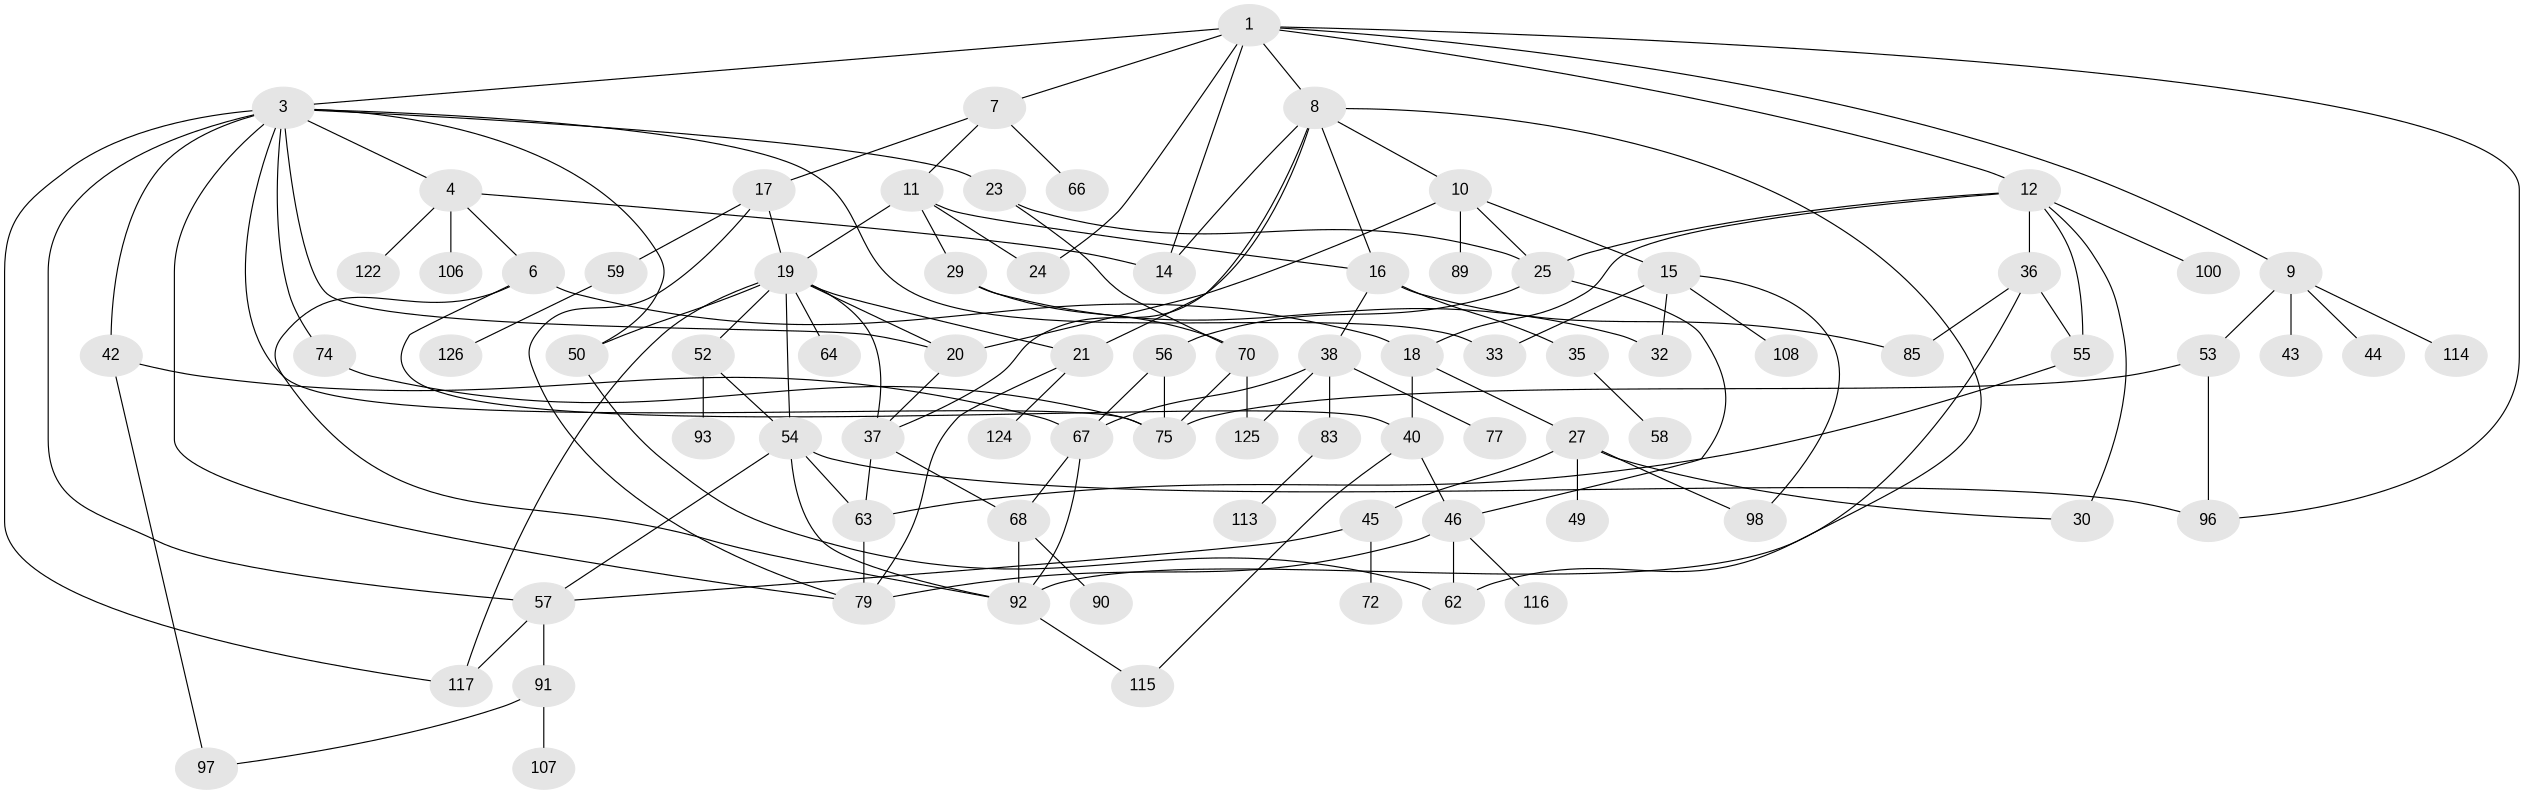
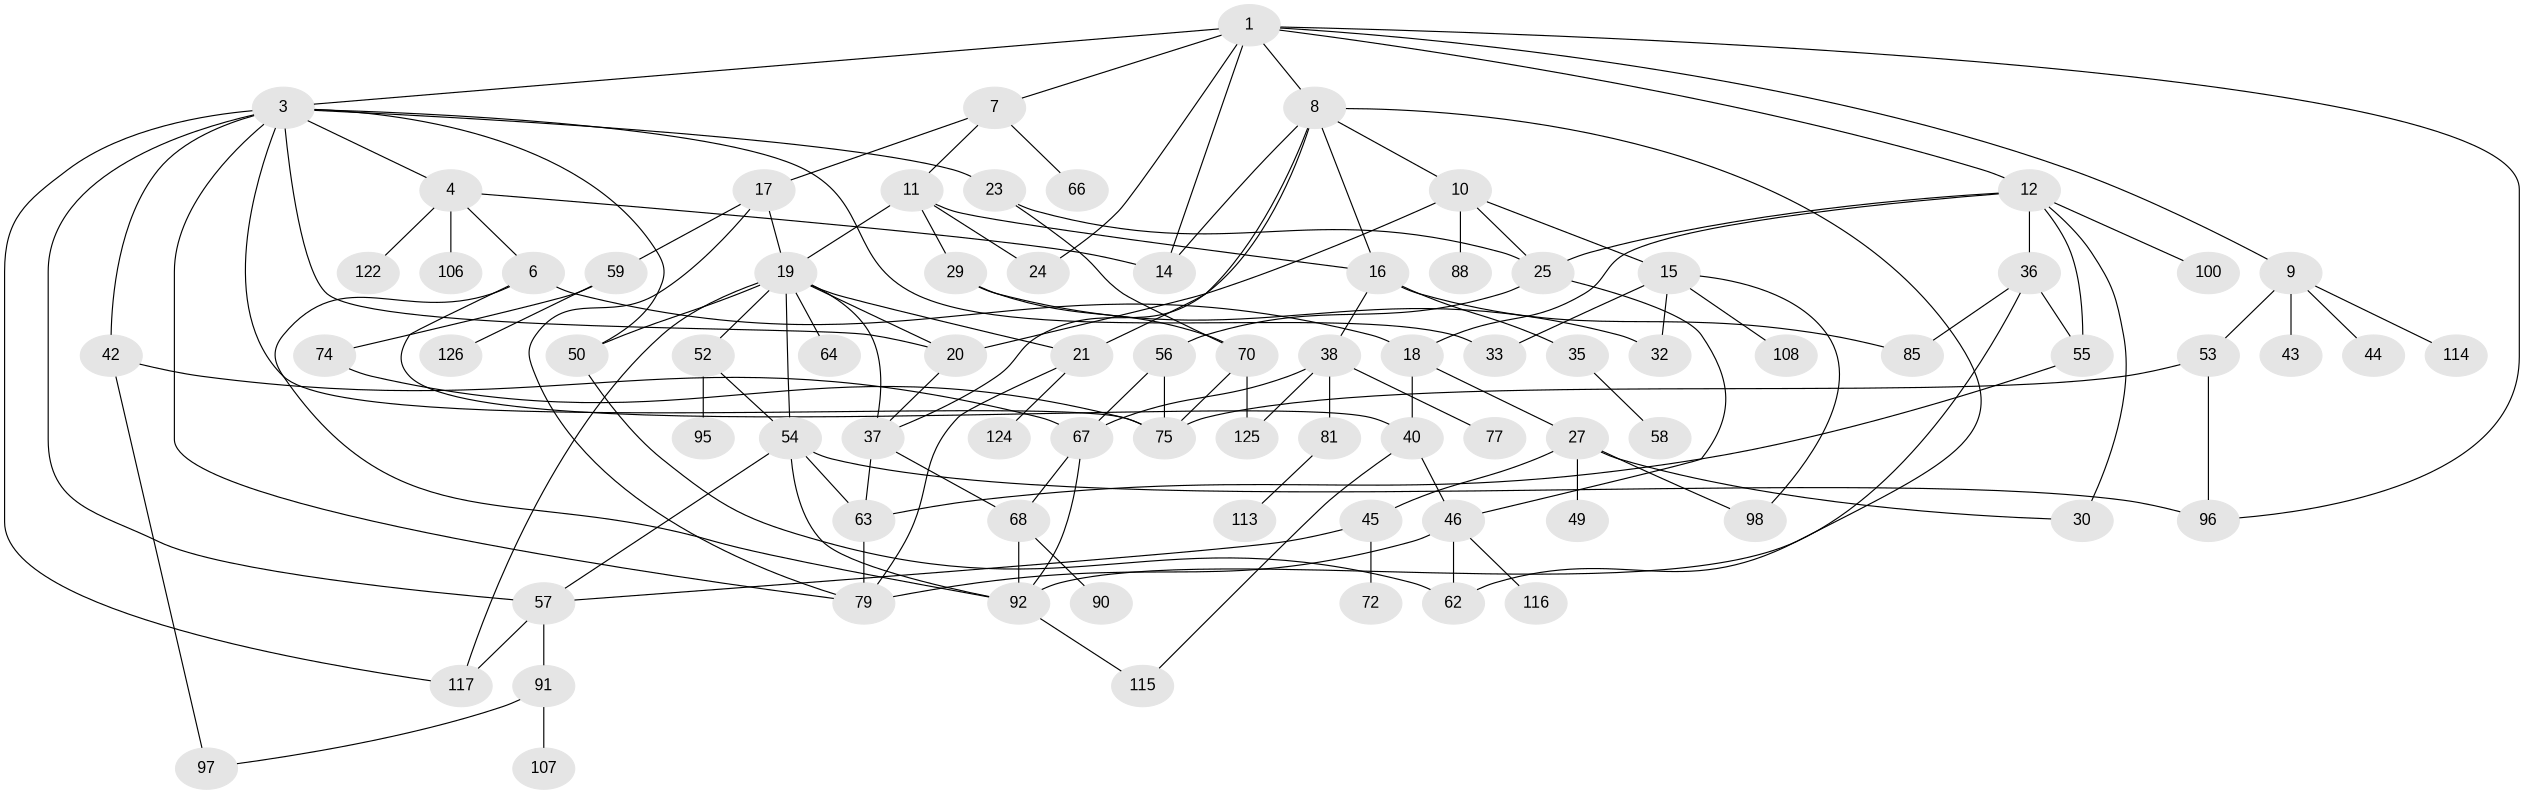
(279, 236) -> (498, 314)
(1460, 273) -> (1460, 273)
(703, 438) -> (703, 438)
(1330, 438) -> (1330, 438)
